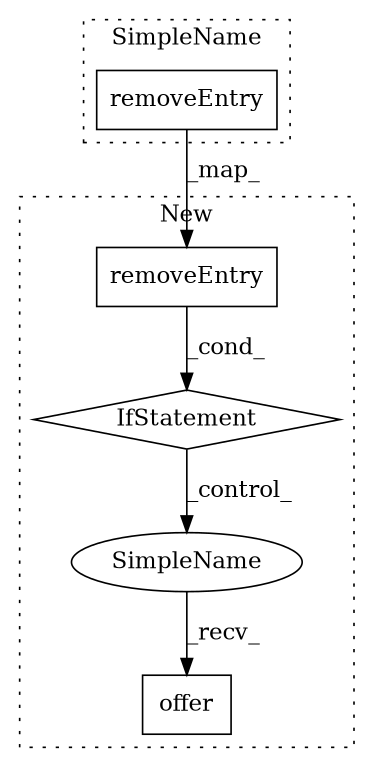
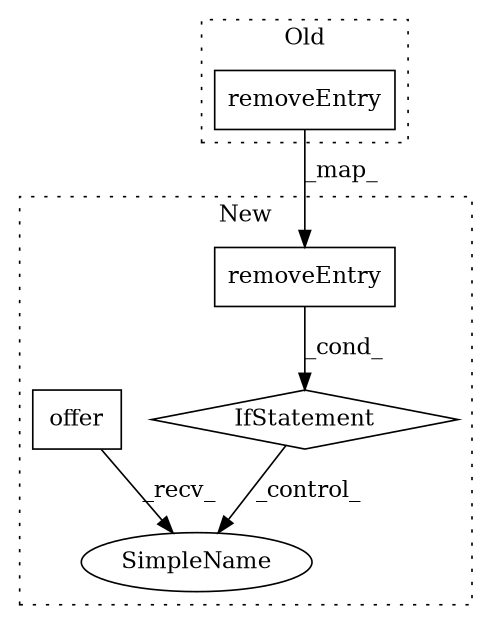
(187, 39) -> (305, 39)
(187, 625) -> (132, 485)
